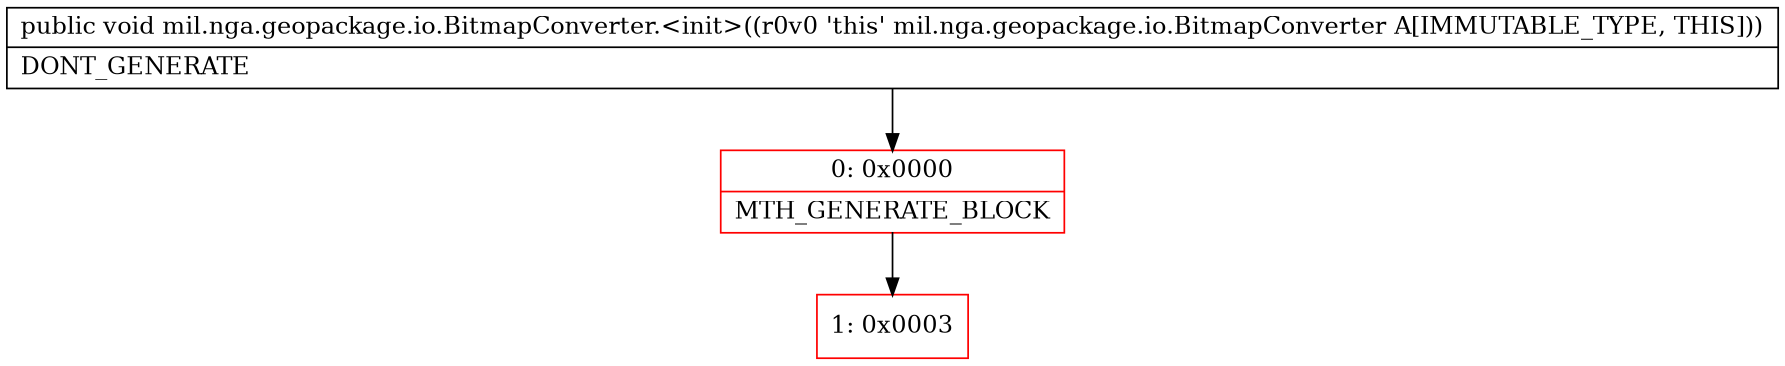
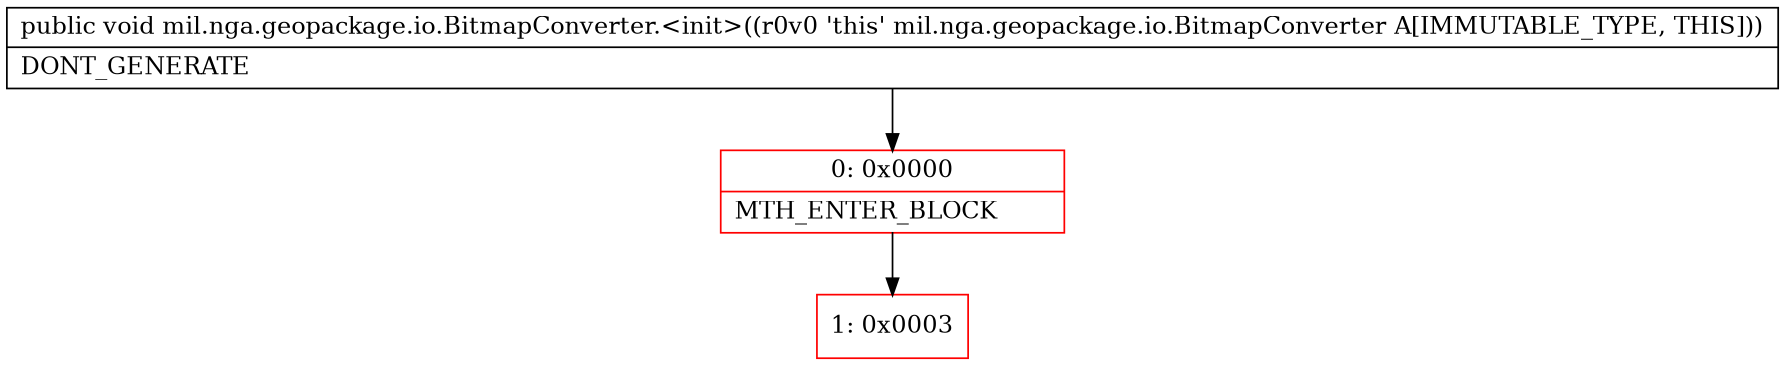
(893, 211) -> (867, 211)
